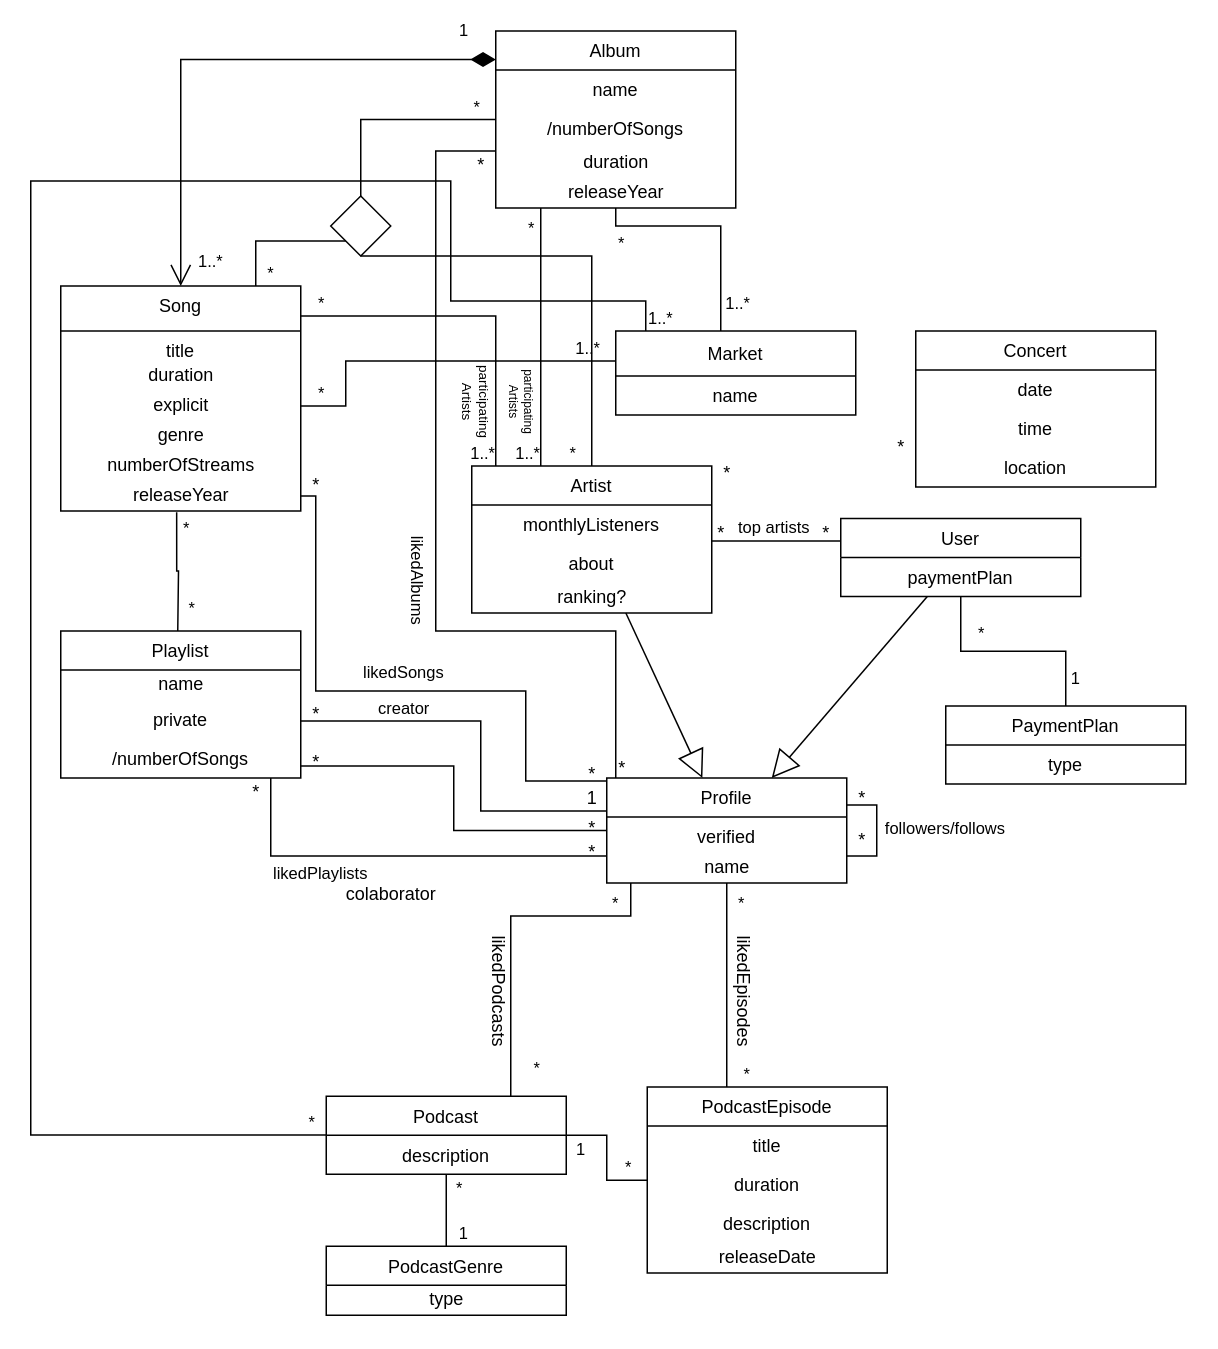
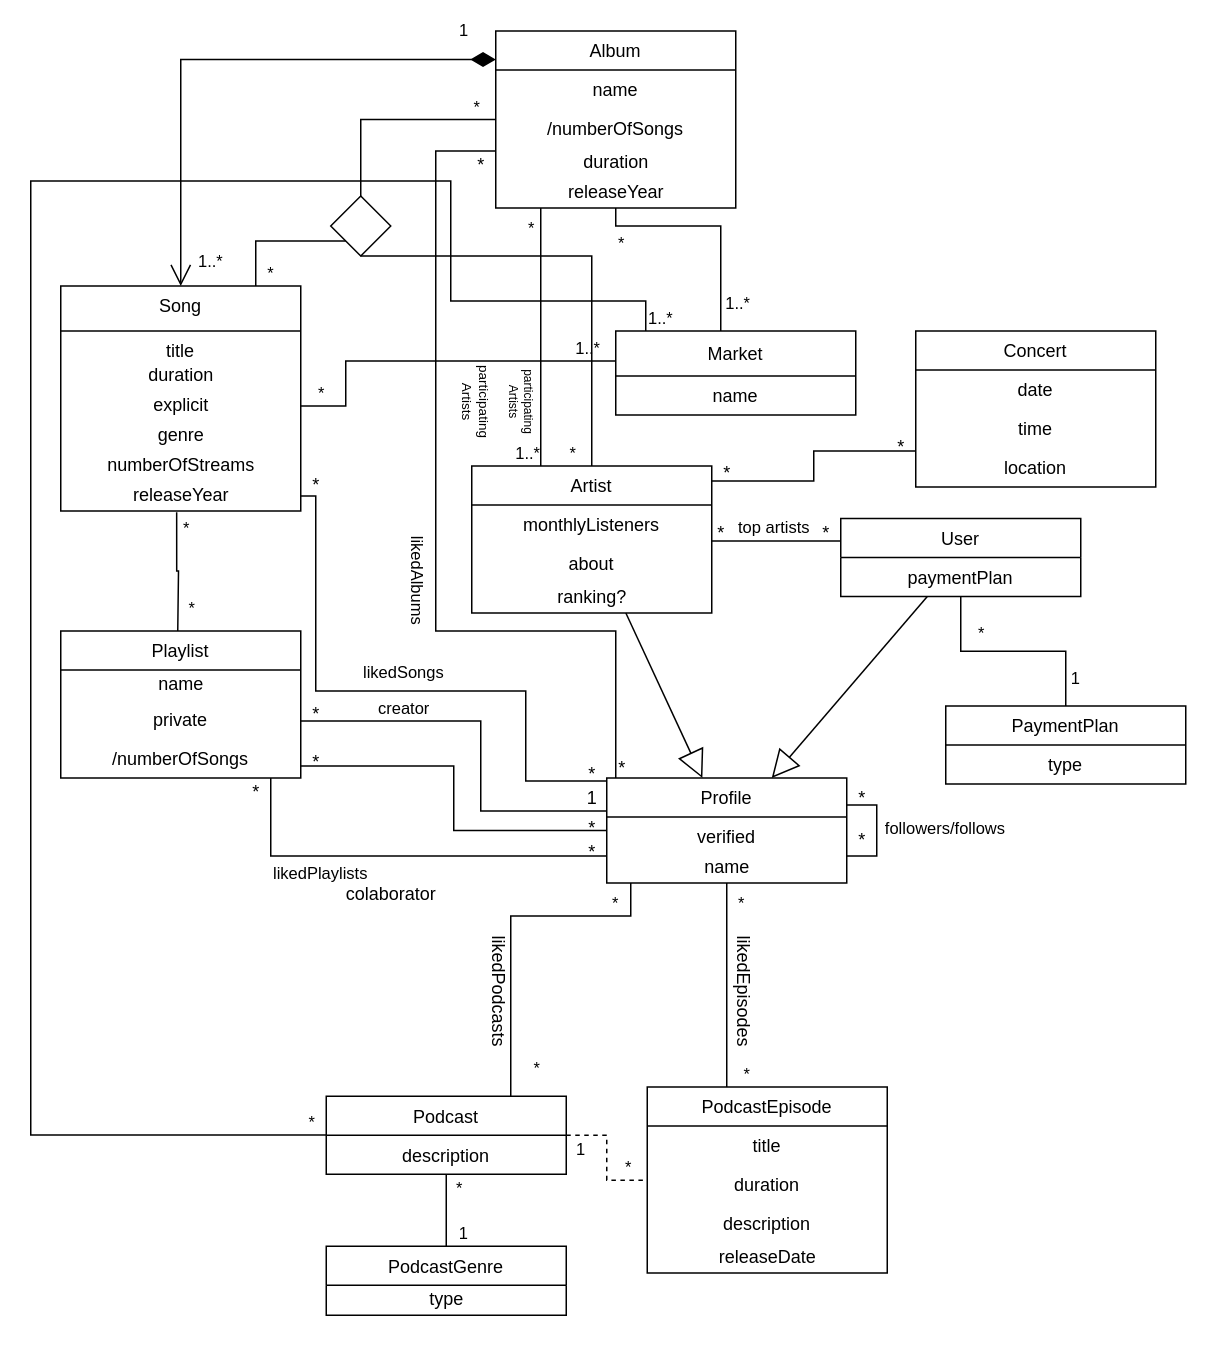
(472, 316) -> none
none -> (814, 465)
(607, 1158) -> (607, 1158)
